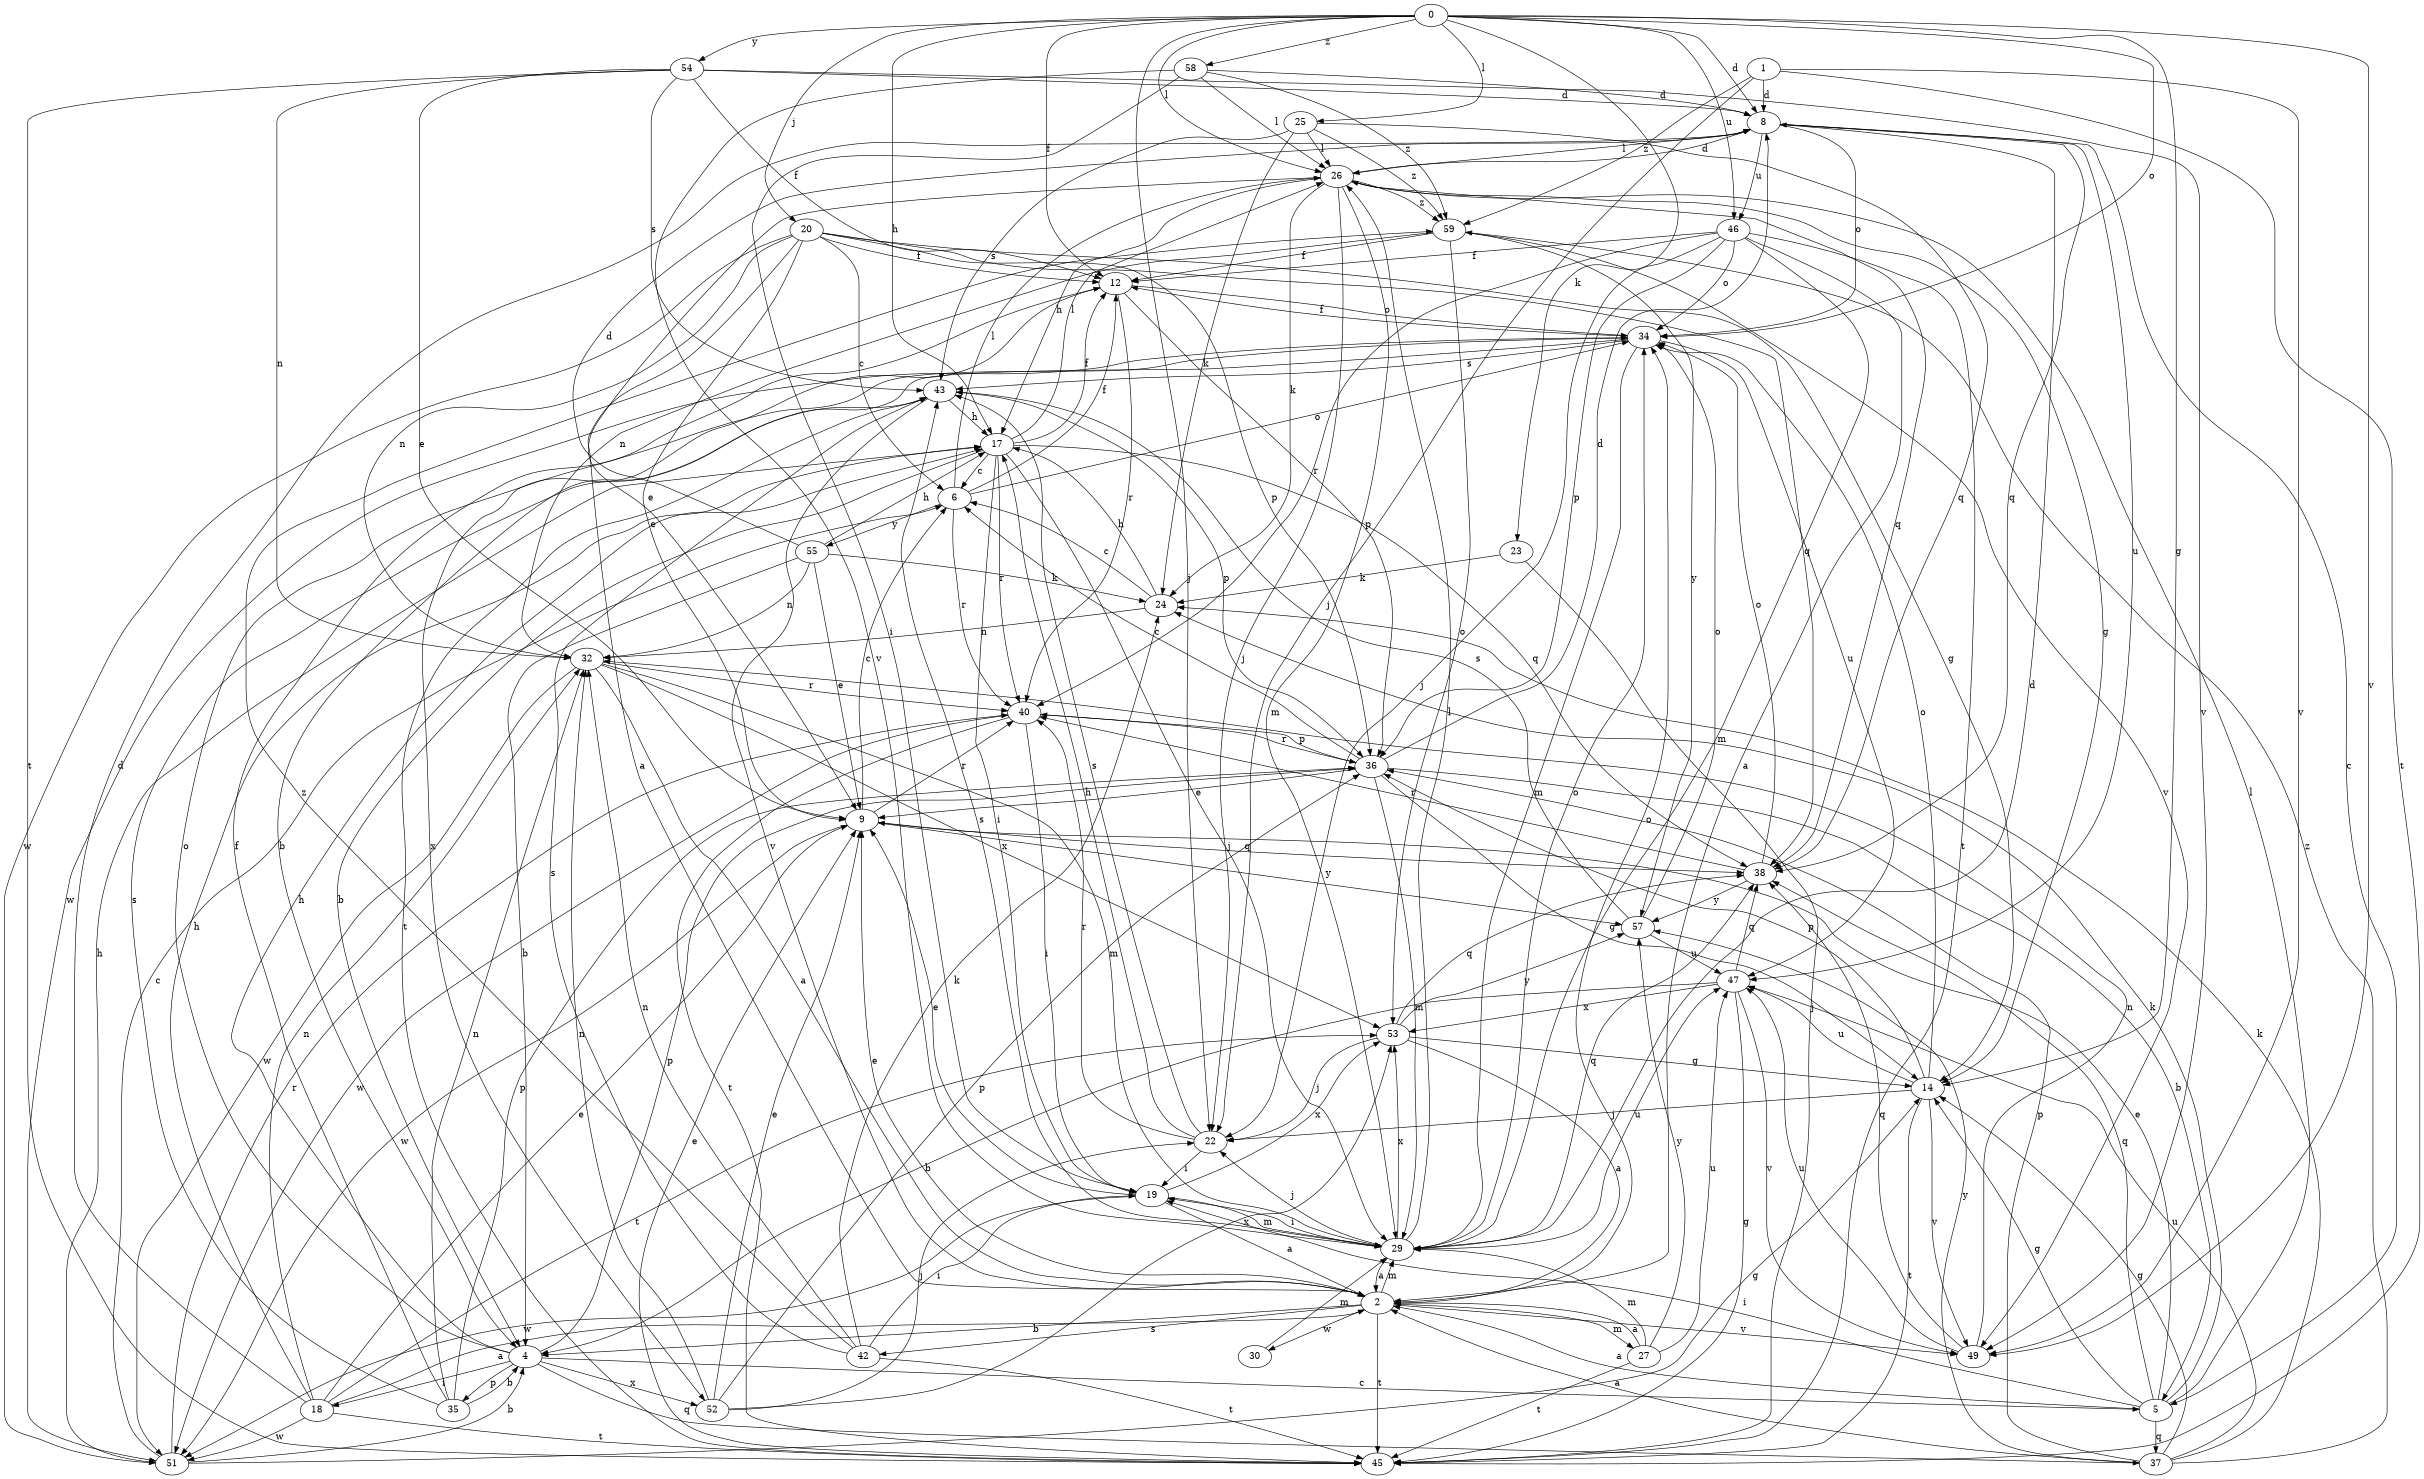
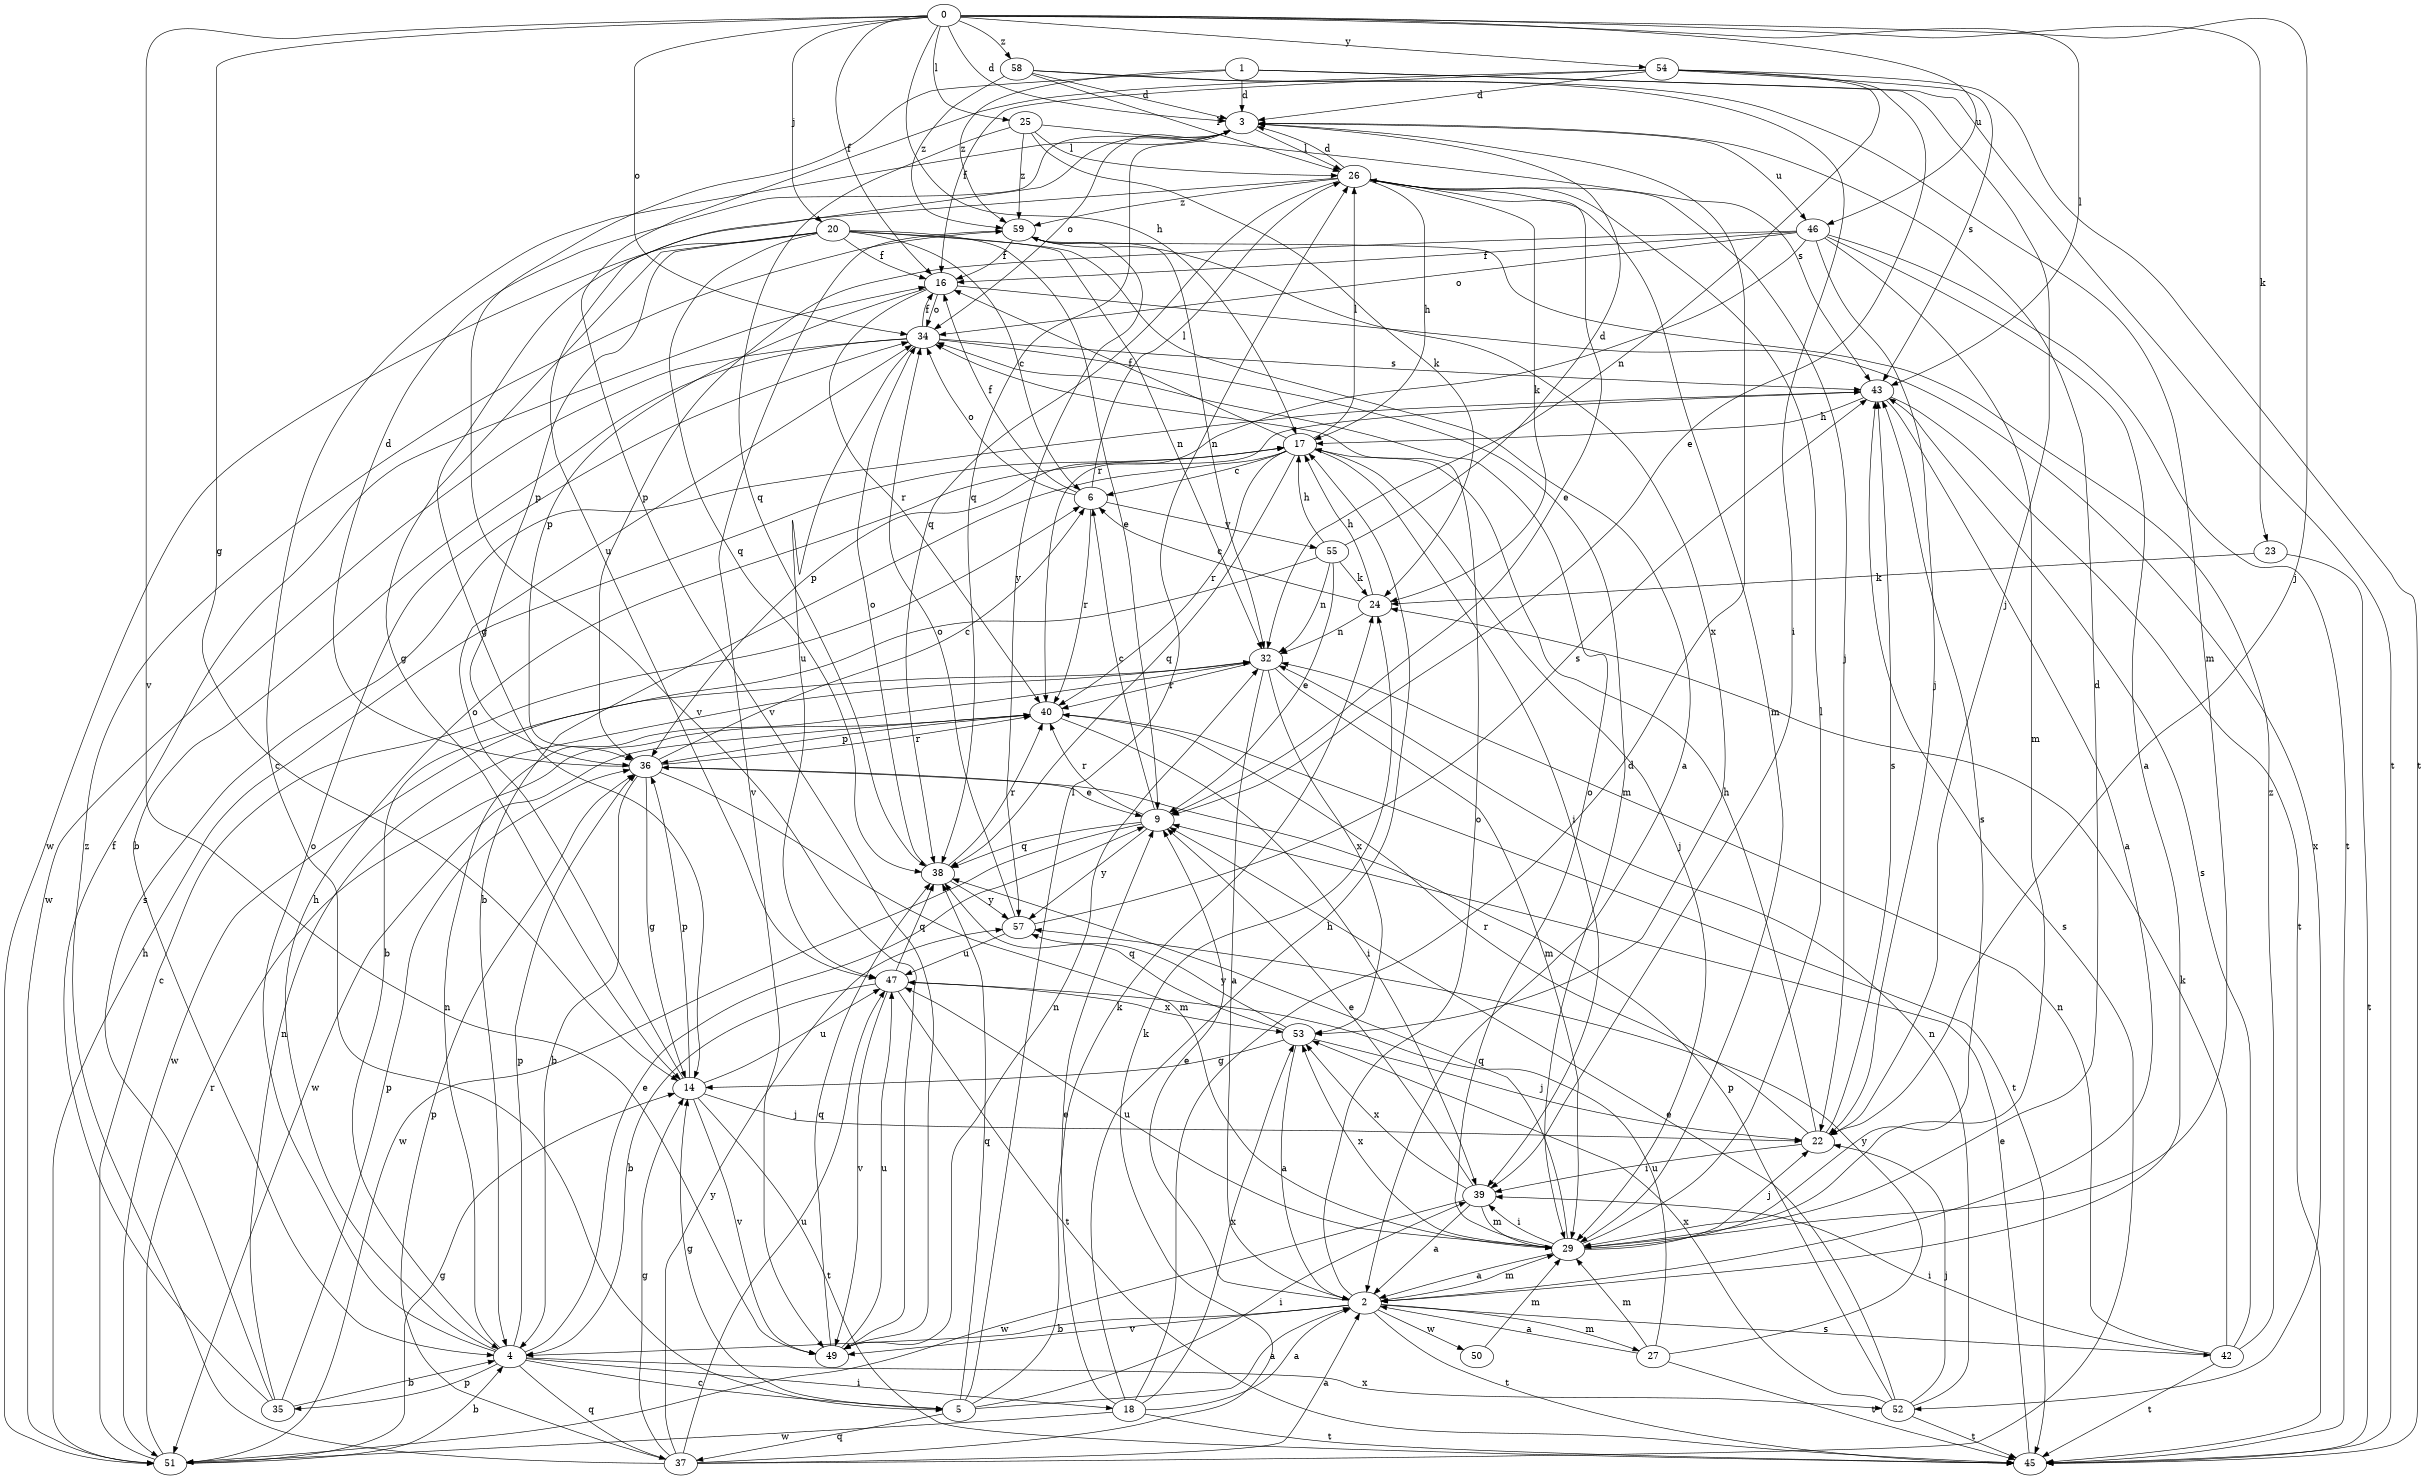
(1185, 46) -> (1730, 36)
(1764, 123) -> (1242, 123)
(1116, 284) -> (941, 284)
(1462, 632) -> (1713, 632)
(879, 659) -> (2210, 659)
(773, 847) -> (2127, 847)
(1730, 885) -> (740, 1002)
(1964, 908) -> (554, 1048)
(1813, 1008) -> (2370, 1008)
(308, 1018) -> (521, 775)
(1152, 1196) -> (1479, 1196)
(637, 1223) -> (1234, 1223)
(1746, 1223) -> (1068, 1223)
(1255, 1357) -> (1477, 1357)
none -> (1961, 1436)
none -> (1925, 1446)
